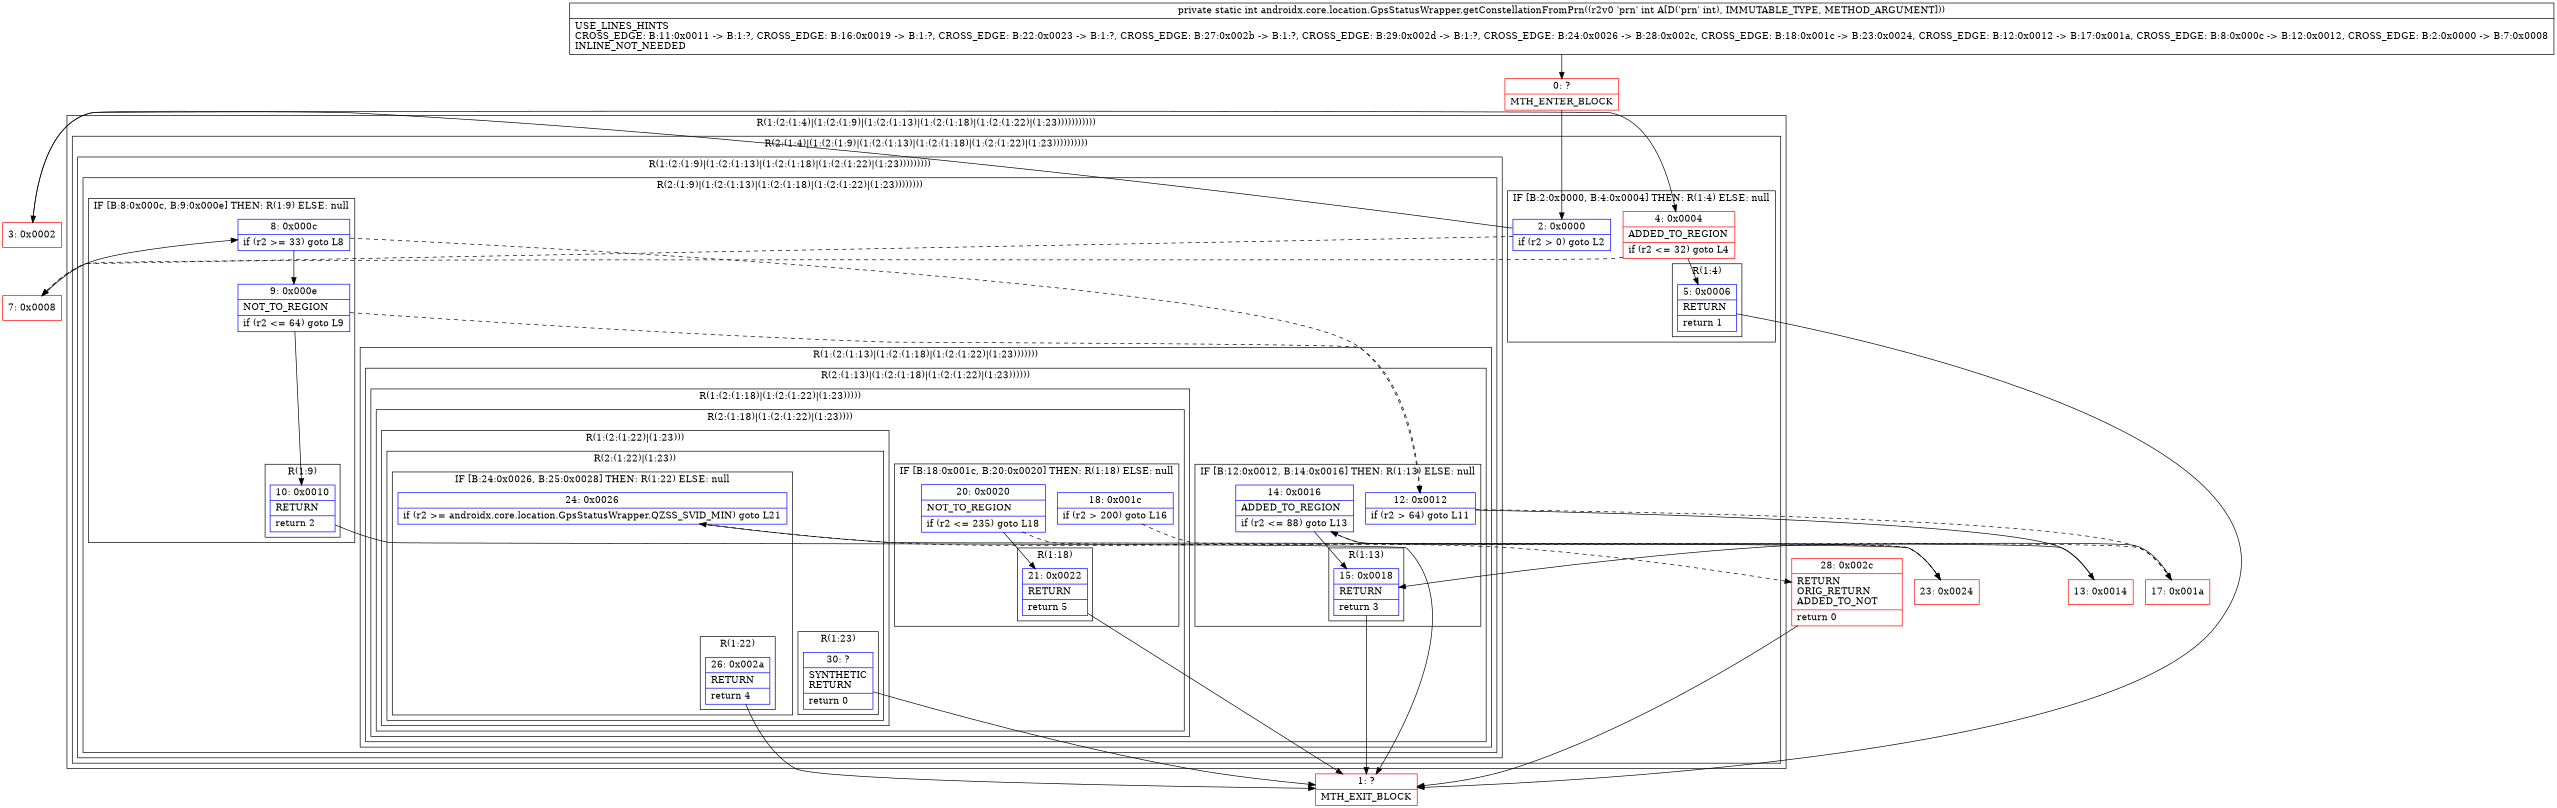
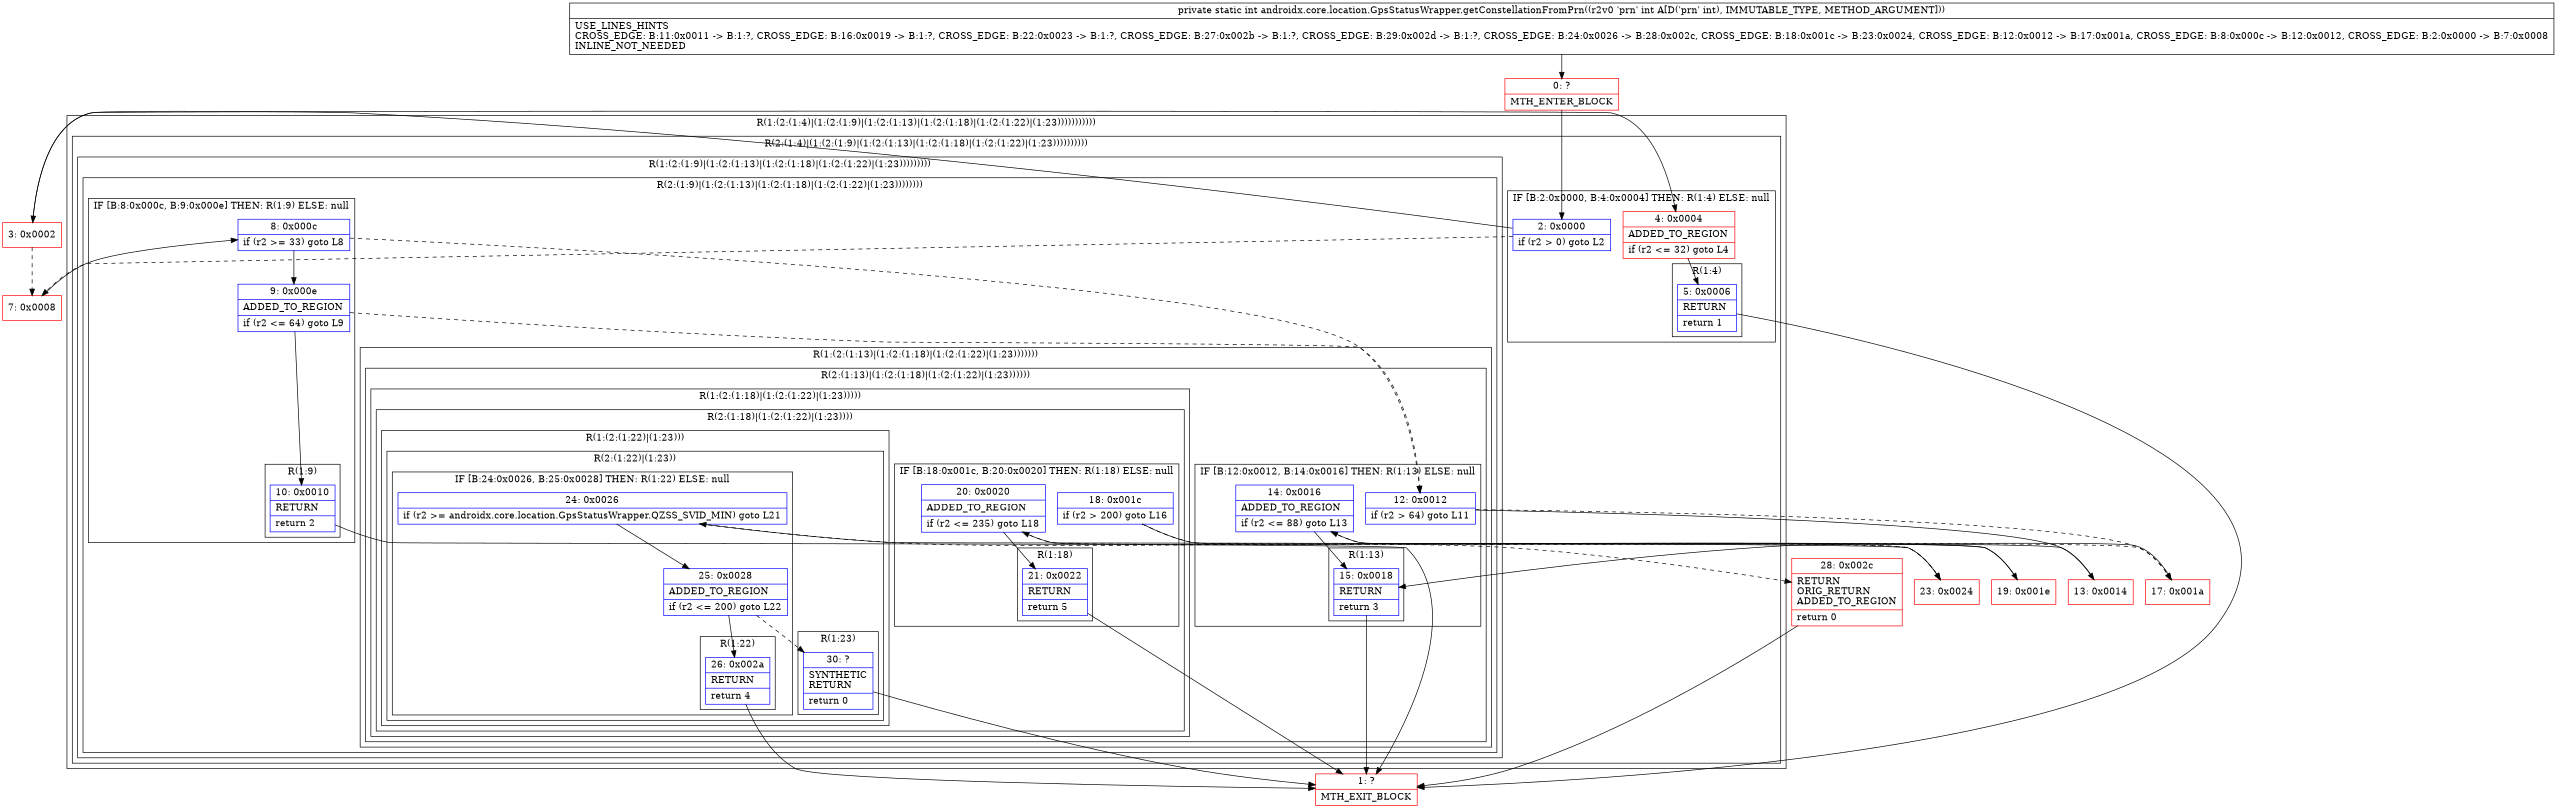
(830, 260) -> (32, 268)
(286, 307) -> (293, 307)
(969, 508) -> (977, 508)
none -> (726, 592)
none -> (2024, 592)
(1838, 601) -> (1847, 601)
